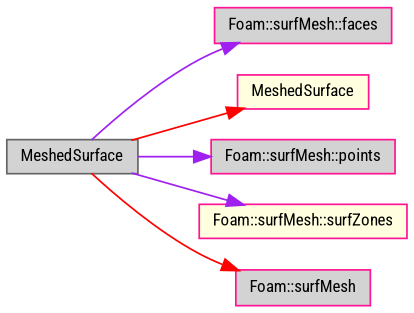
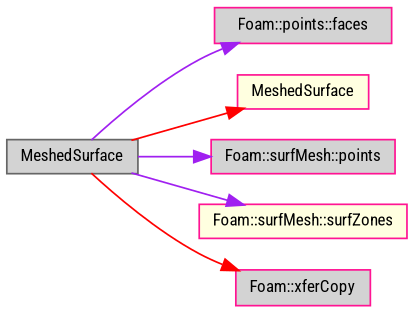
(303, 26) -> (303, 26)
(303, 288) -> (303, 288)
